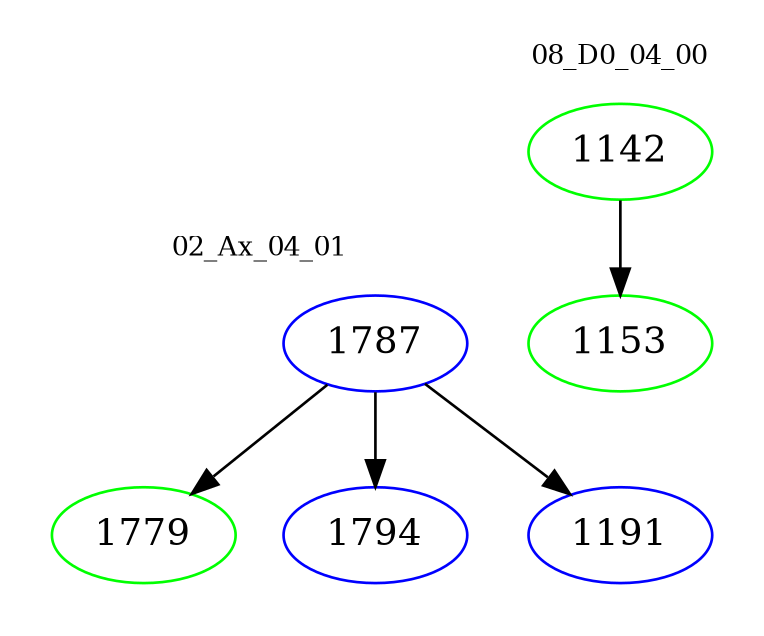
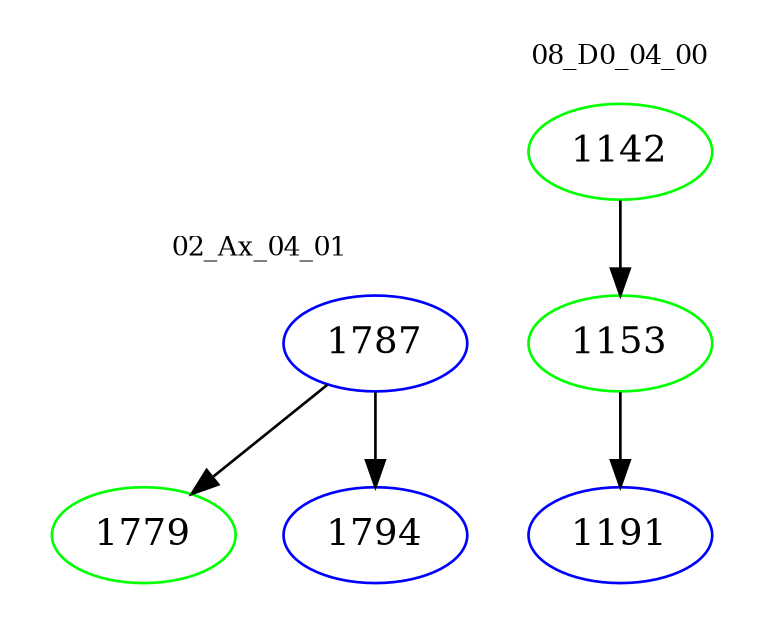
(471, 419) -> (620, 426)
